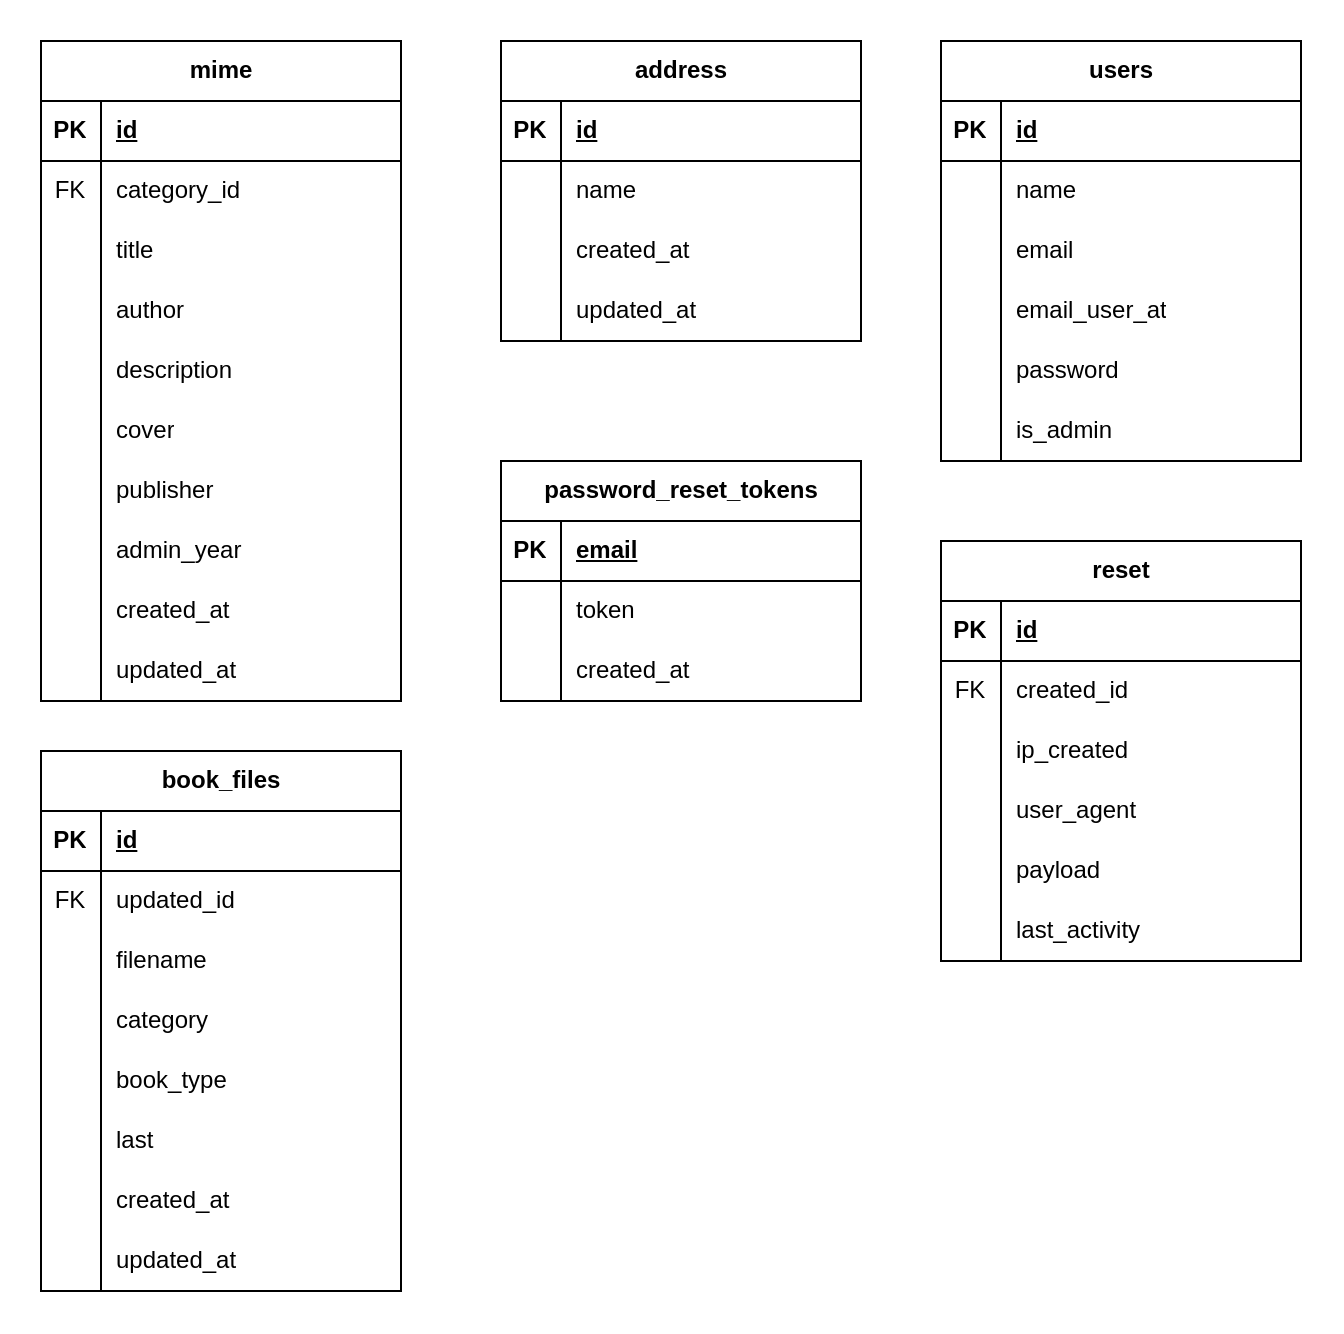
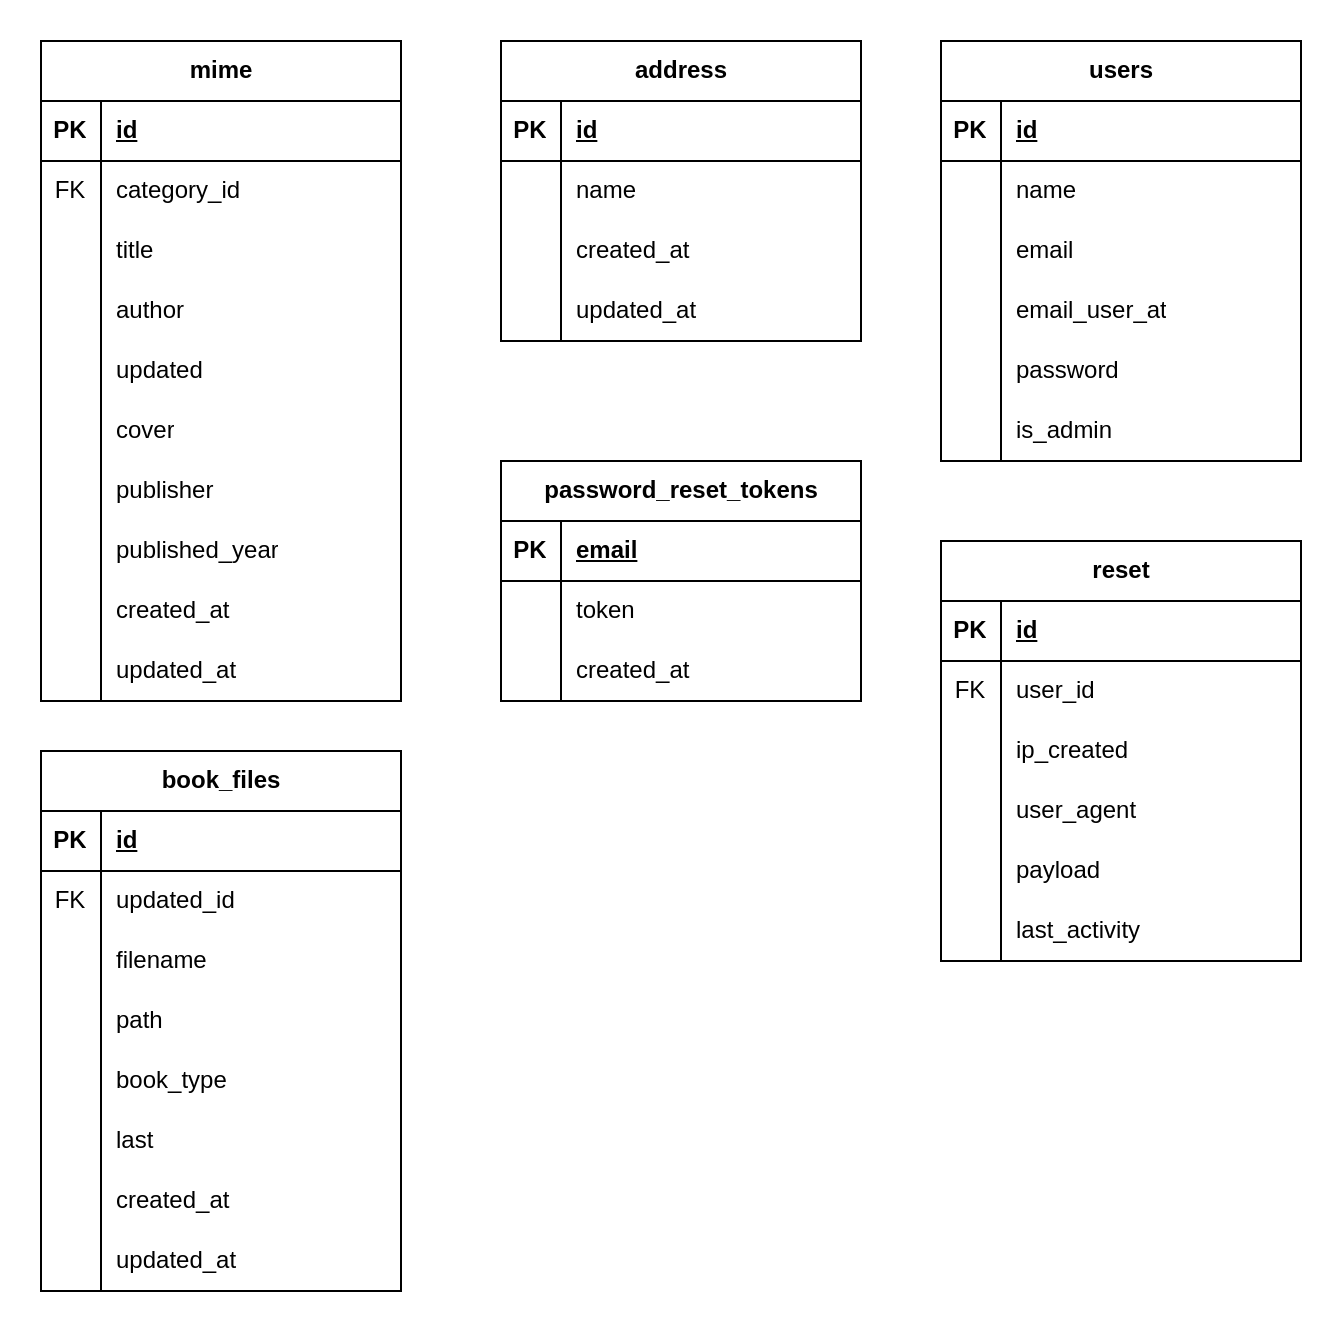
(185, 371) -> (164, 371)
(181, 551) -> (205, 551)
(1081, 691) -> (1061, 691)
(171, 1021) -> (144, 1021)
